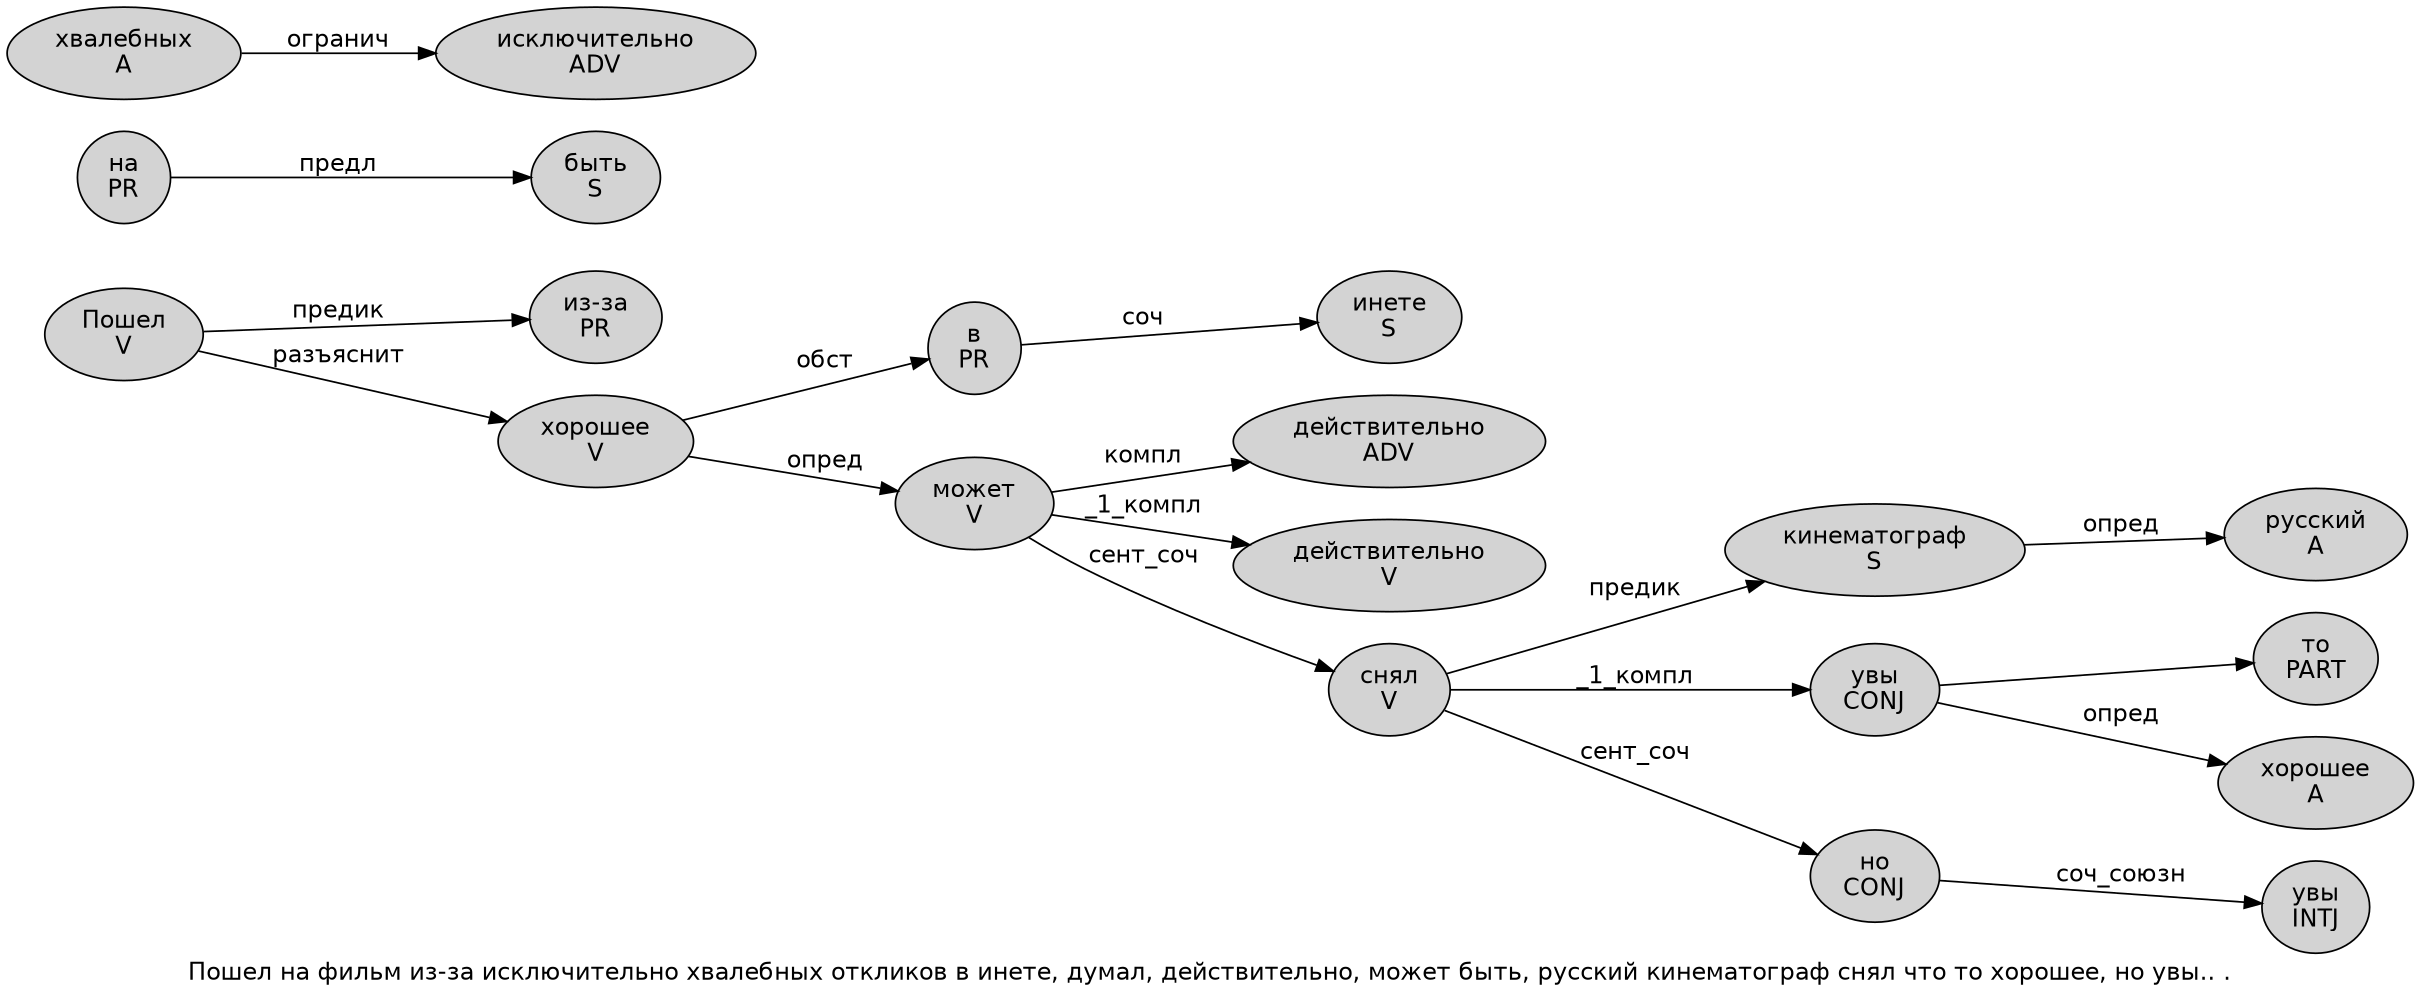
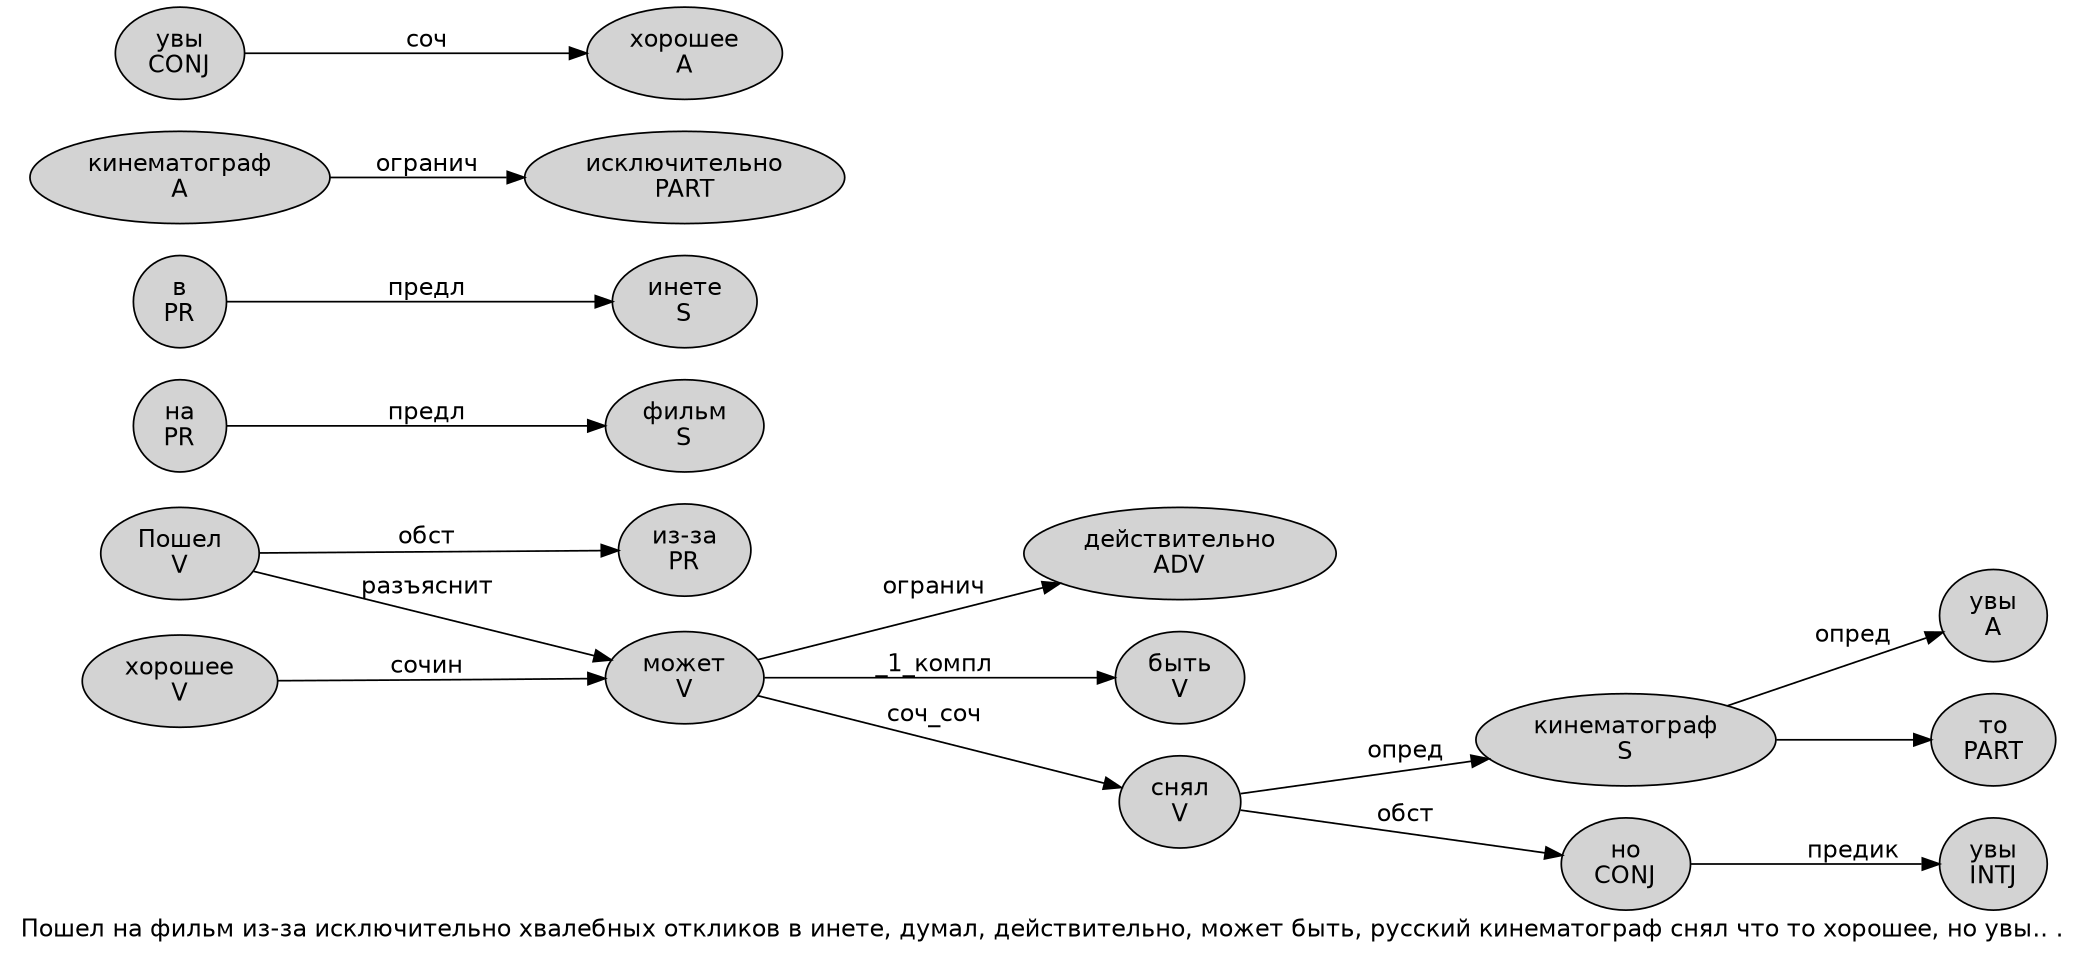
(124, 53) -> (180, 177)
(596, 53) -> (685, 177)
(596, 177) -> (685, 426)
(339, 311) -> (427, 537)
(1144, 318) -> (427, 289)
(344, 384) -> (424, 614)
(797, 392) -> none
(1144, 456) -> (934, 587)
(825, 461) -> (427, 666)
(2316, 535) -> (1993, 616)
(1144, 556) -> (934, 715)
(1389, 566) -> (1180, 678)
(1635, 589) -> (1406, 751)
(2088, 675) -> (1845, 740)
(1622, 690) -> none
(2122, 715) -> (427, 40)
(1635, 753) -> (1406, 815)
(2122, 875) -> (1854, 851)
